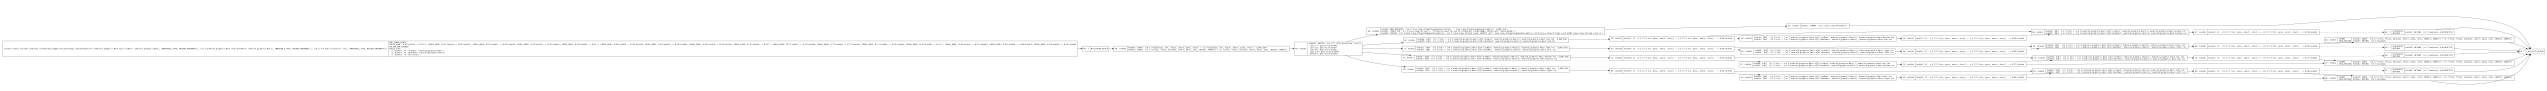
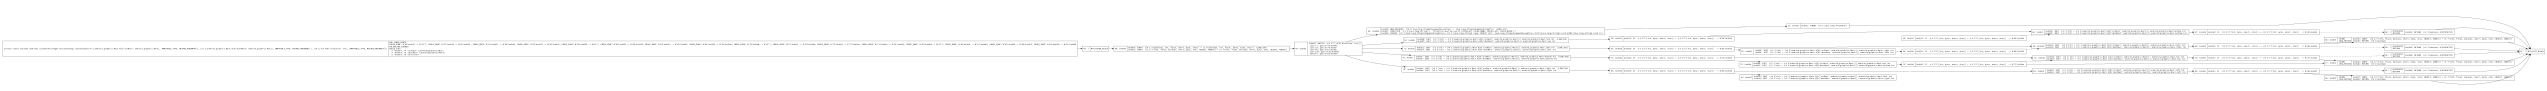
(1818, 39) -> none
(1964, 77) -> none
